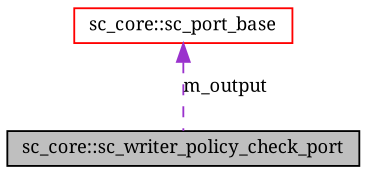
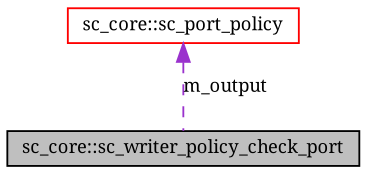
(183, 26) -> (183, 26)
